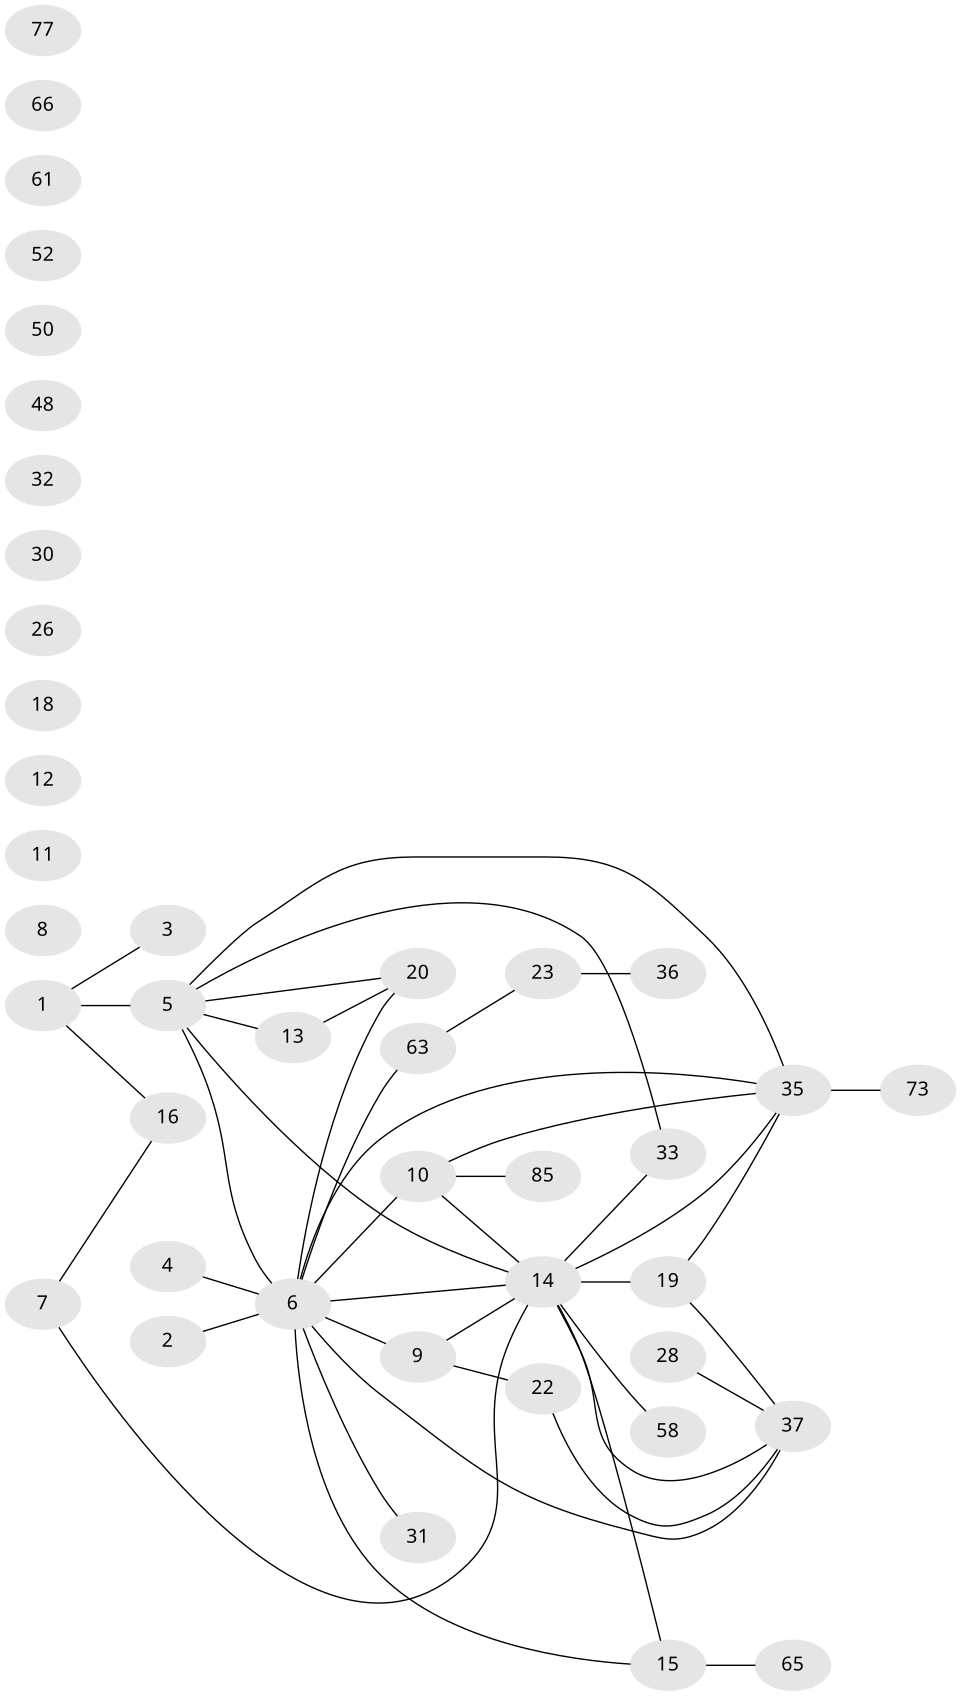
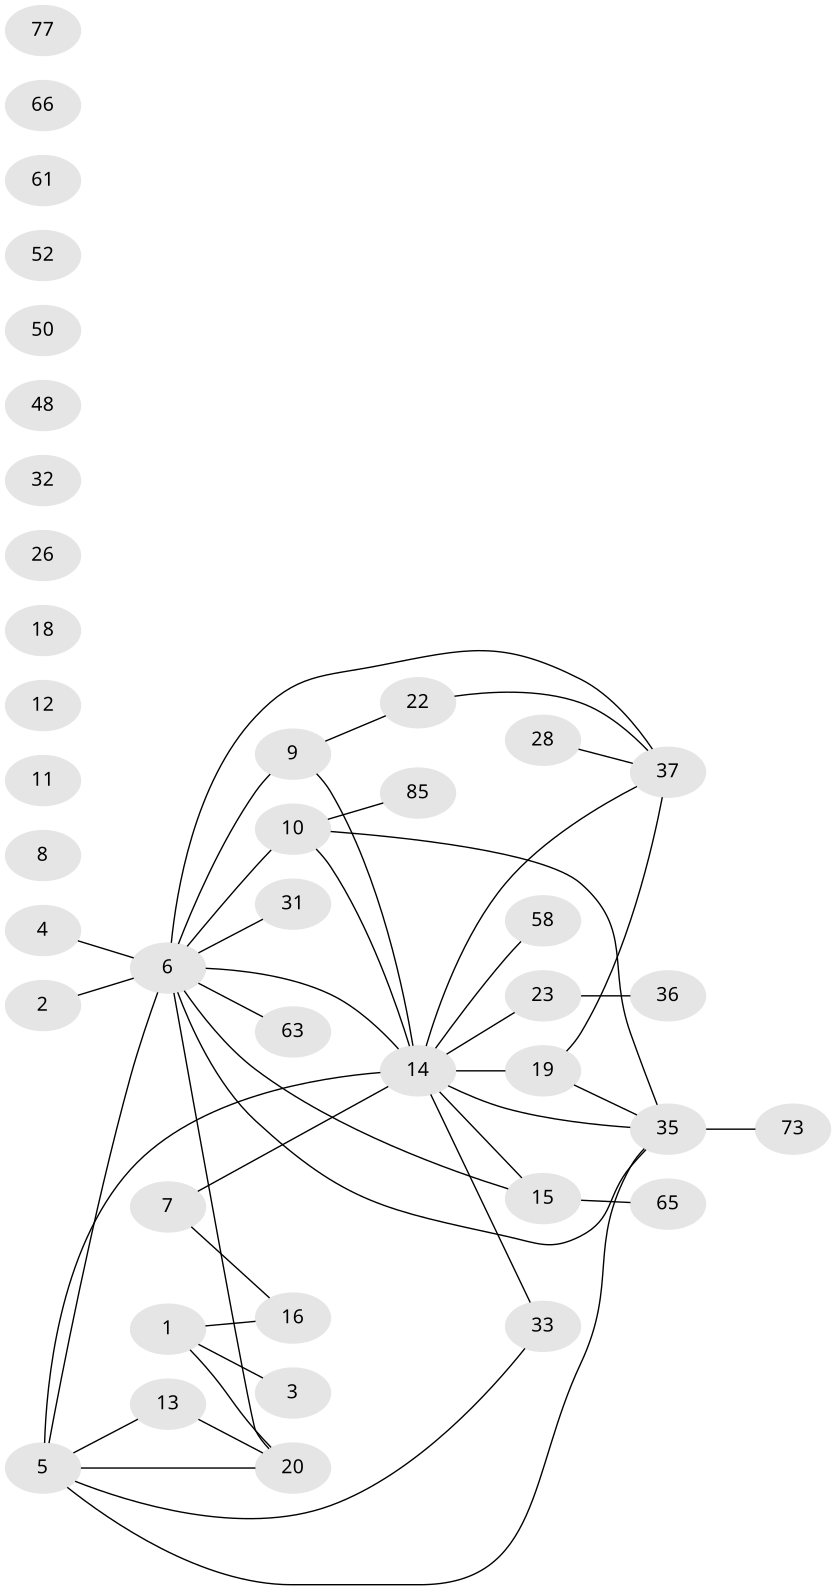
(43, 556) -> none
(106, 1006) -> (231, 1399)
(481, 1011) -> (481, 1033)
